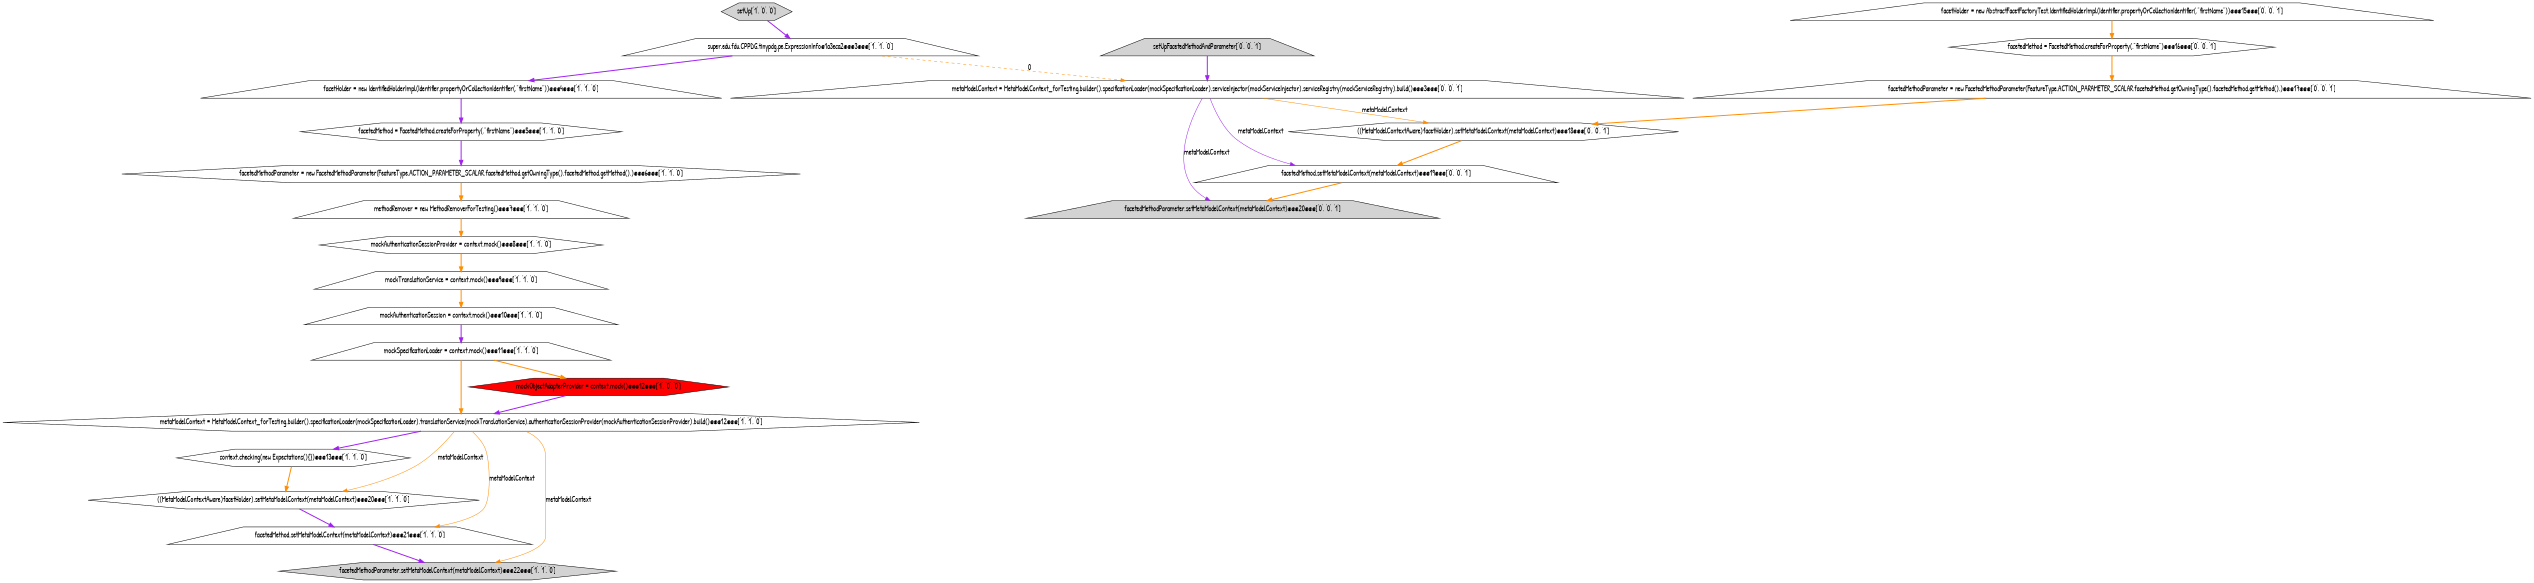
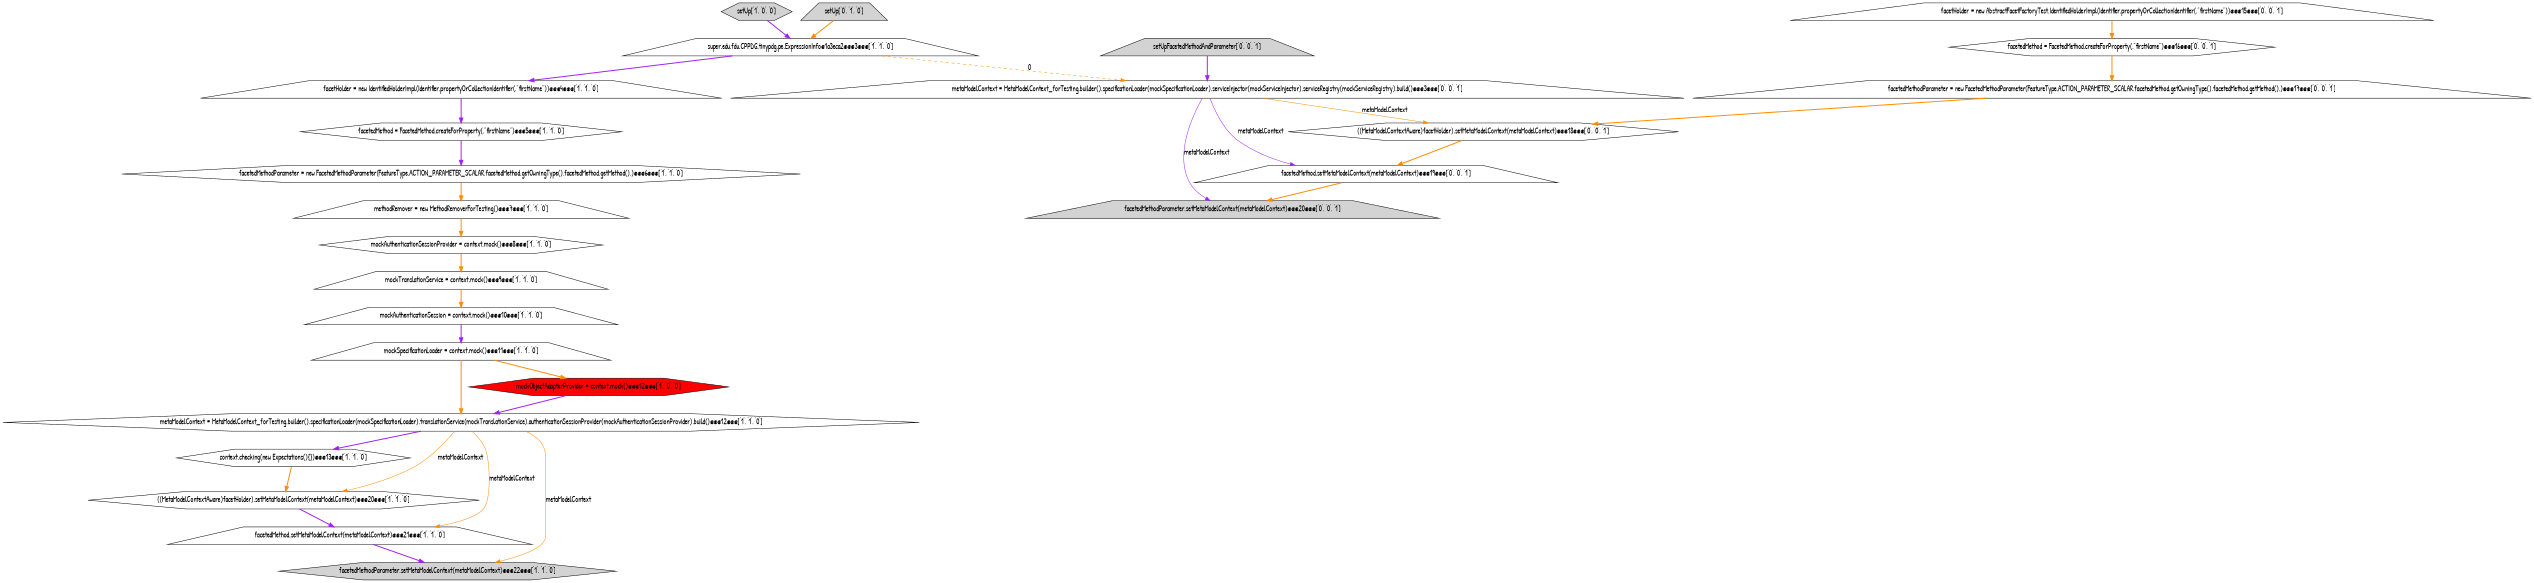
none -> (844, 12)
